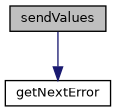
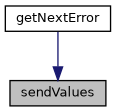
(58, 49) -> (58, 49)
